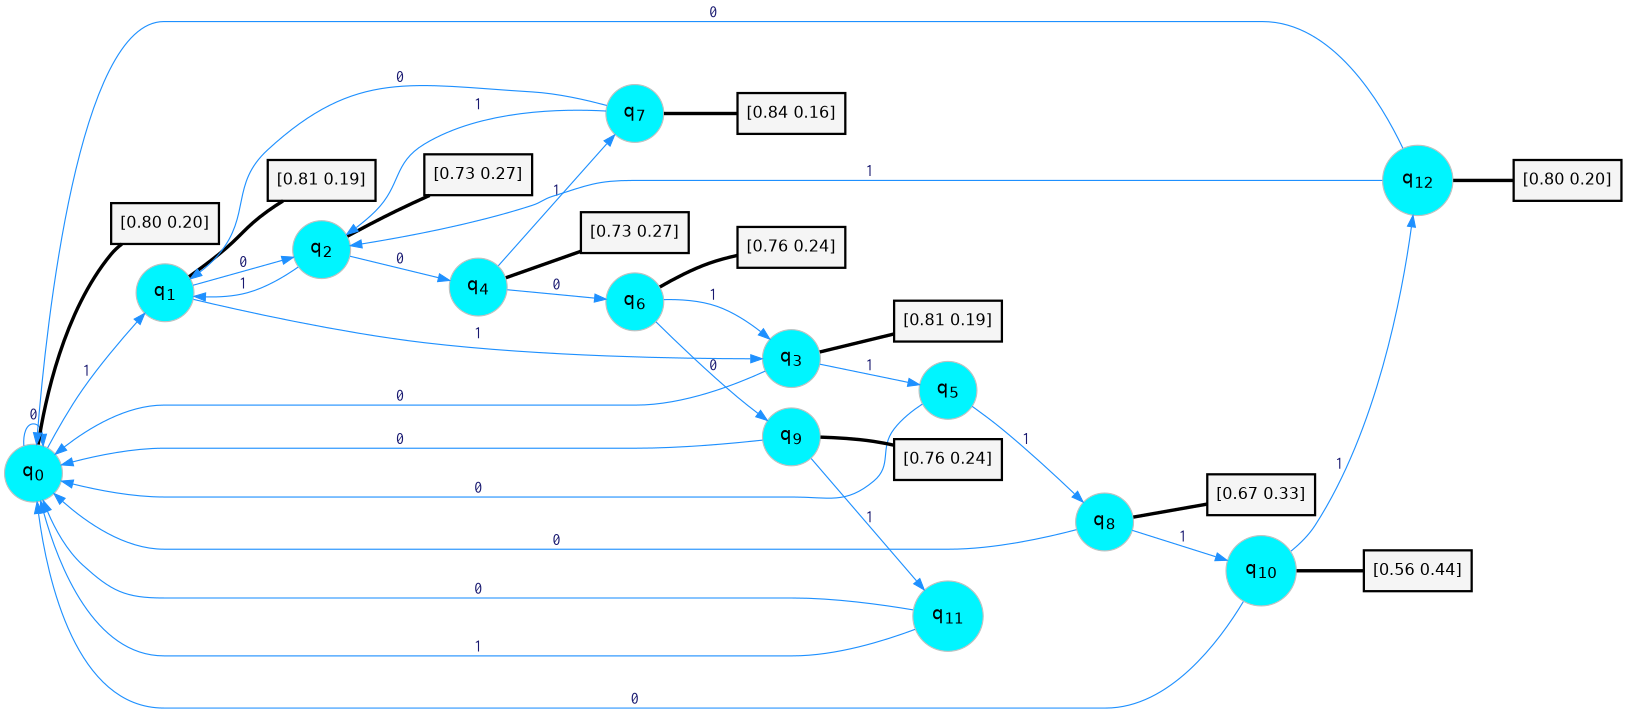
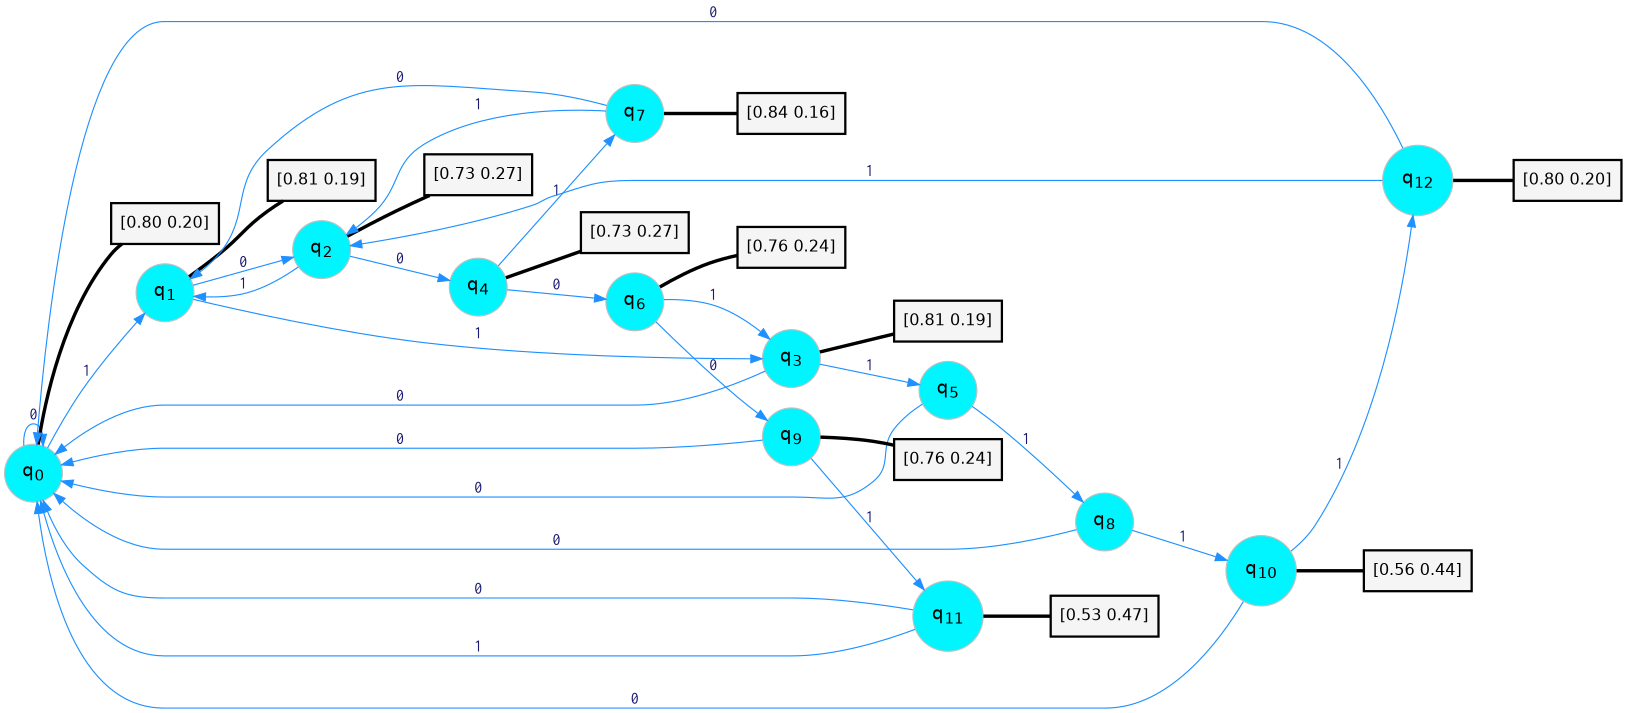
(1261, 495) -> none
none -> (1105, 616)
